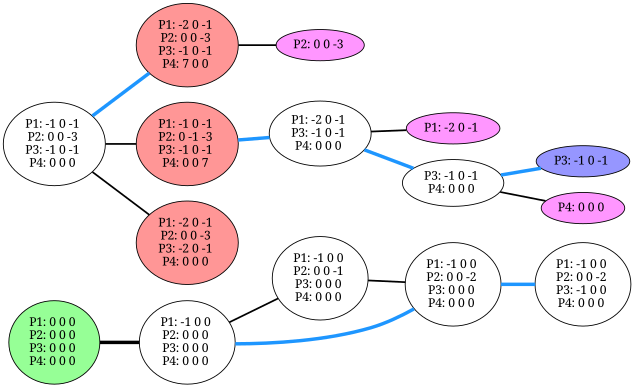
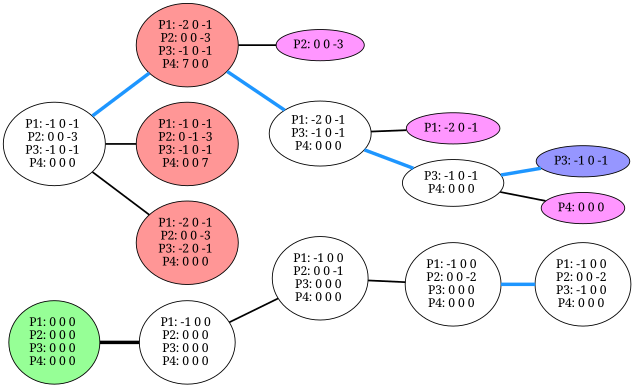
(254, 139) -> (256, 91)
(327, 337) -> none
